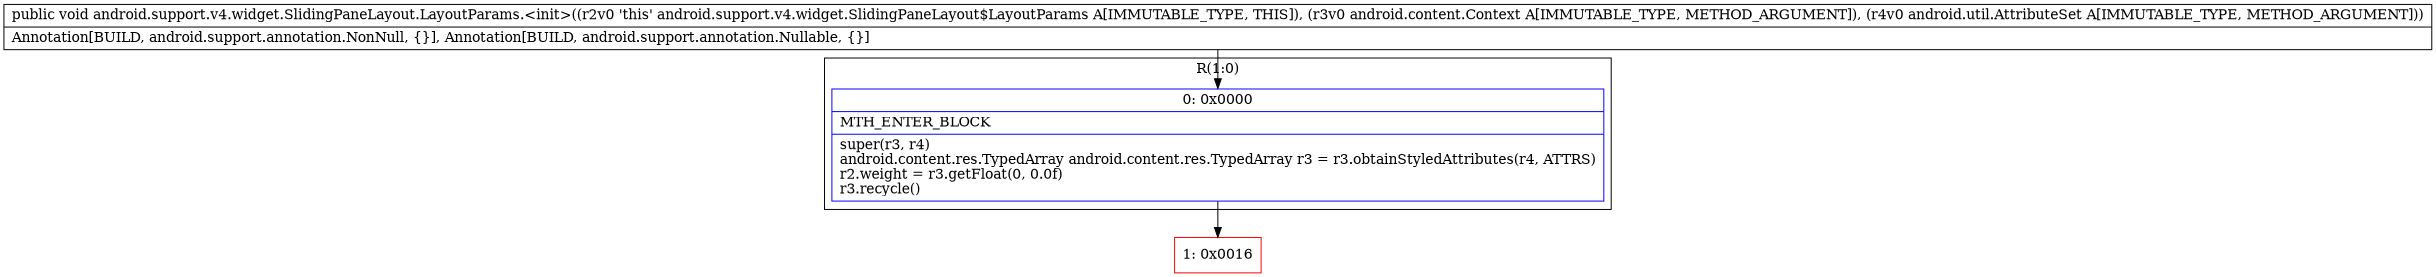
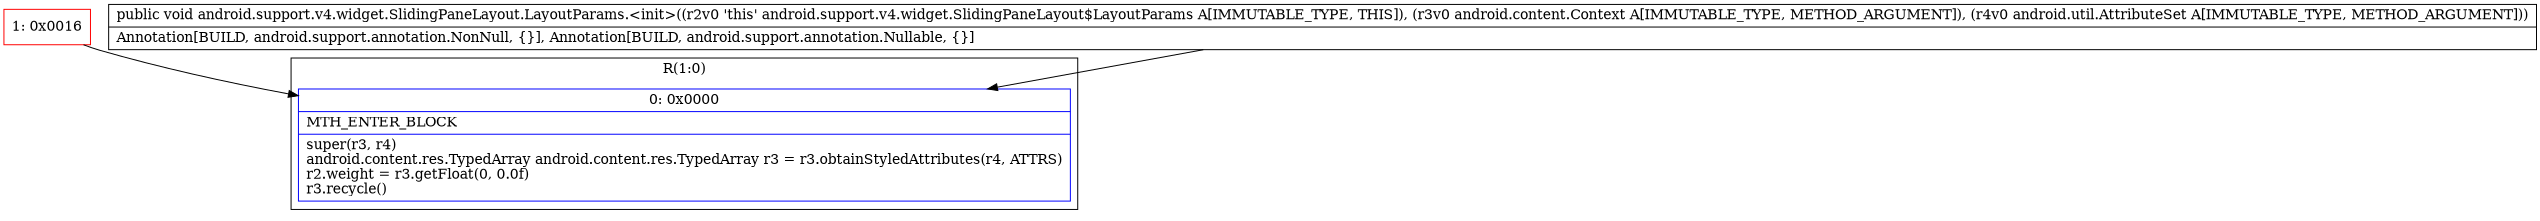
(1218, 216) -> (185, 72)
